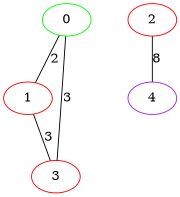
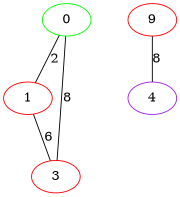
(152, 20) -> (152, 20)
(68, 98) -> (68, 98)
(49, 137) -> (49, 137)
